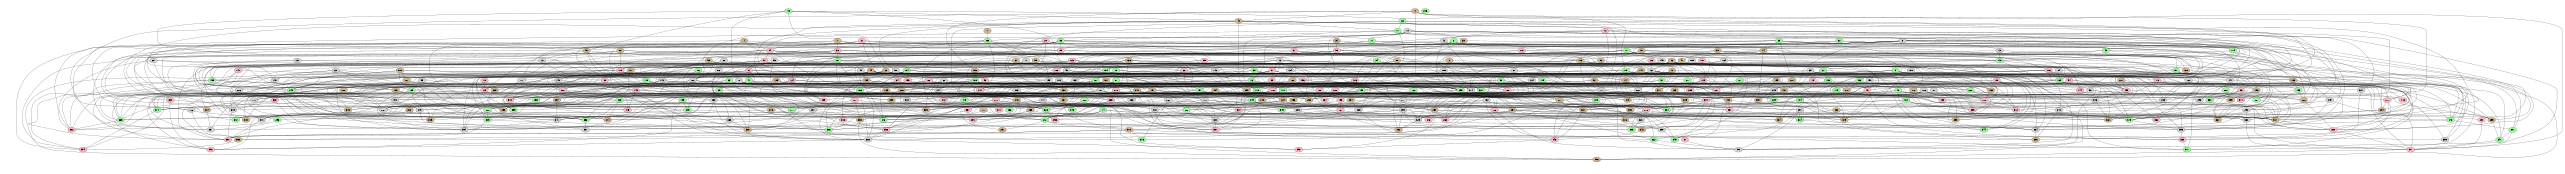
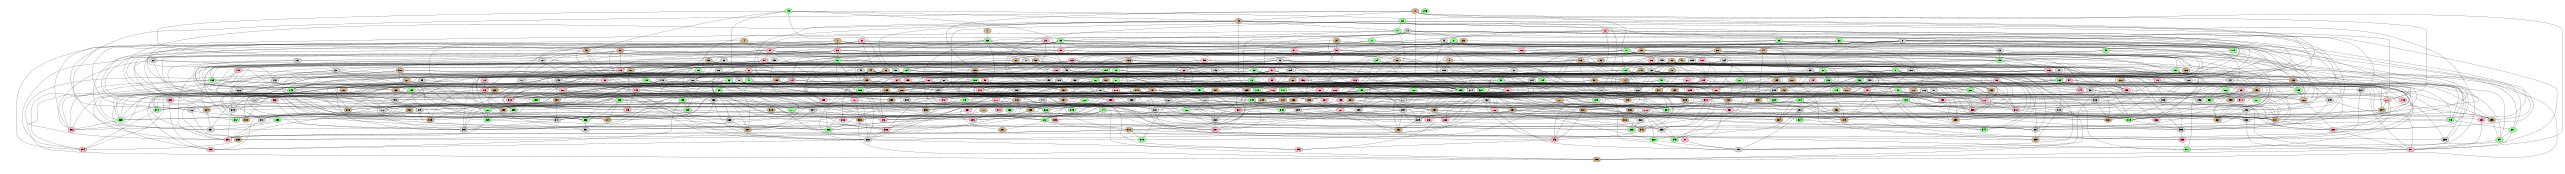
(1761, 74) -> (1792, 65)
(1688, 80) -> (1688, 80)
(884, 120) -> (884, 120)
